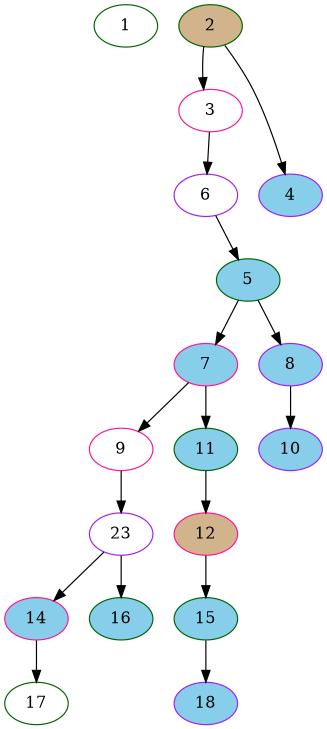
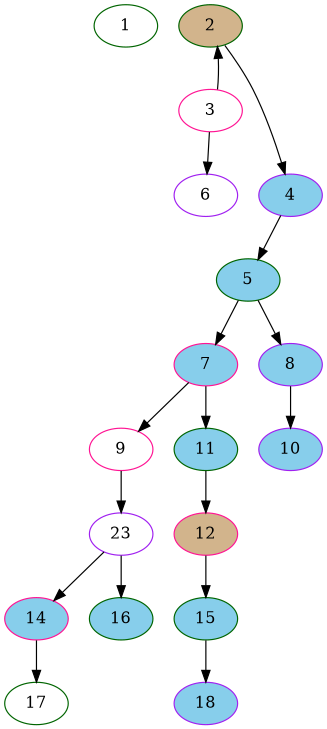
(203, 62) -> (218, 74)
(224, 232) -> (272, 232)
